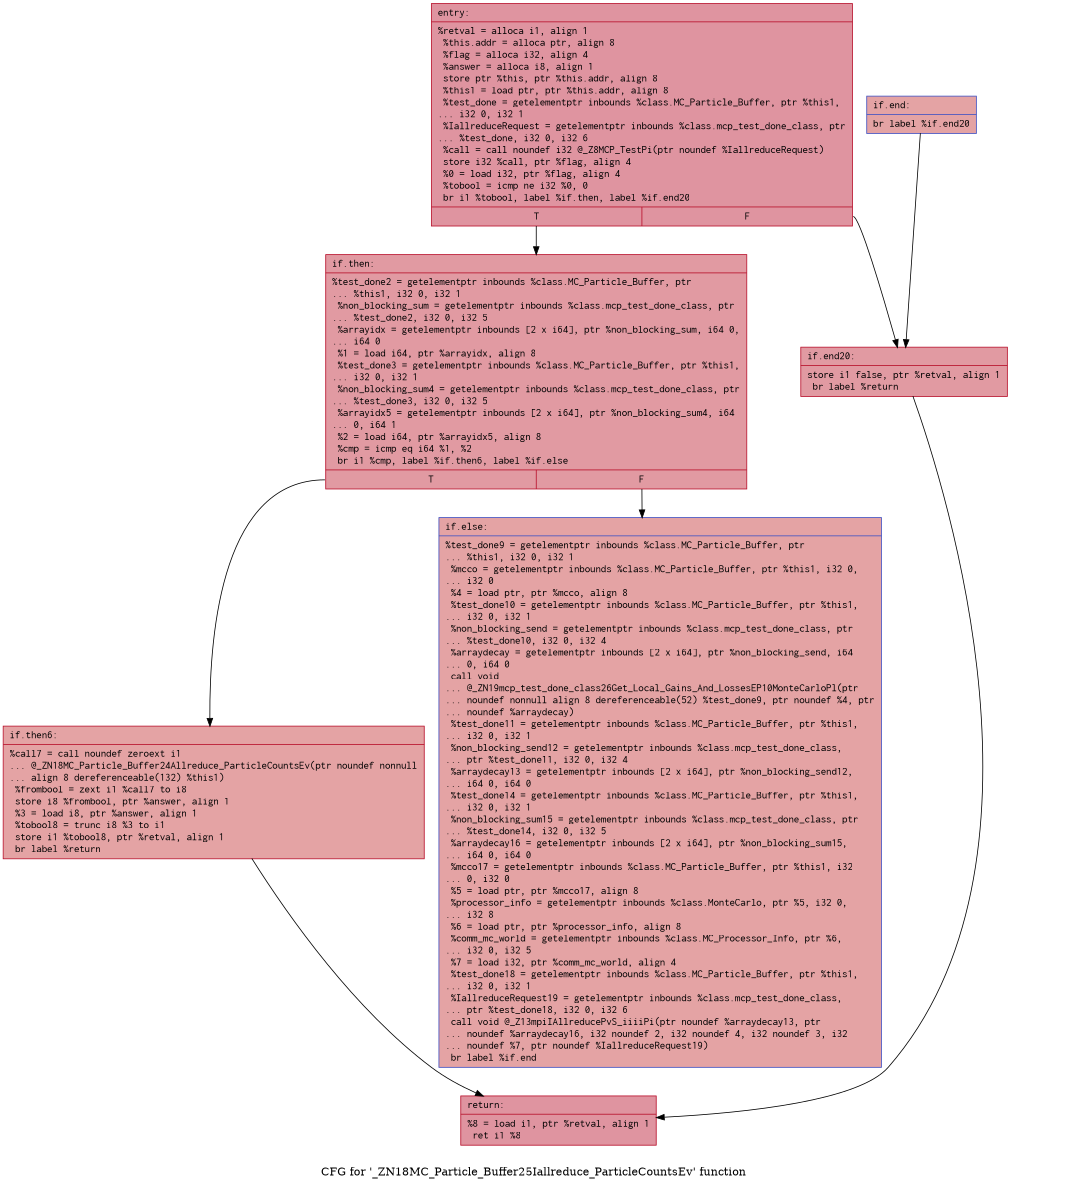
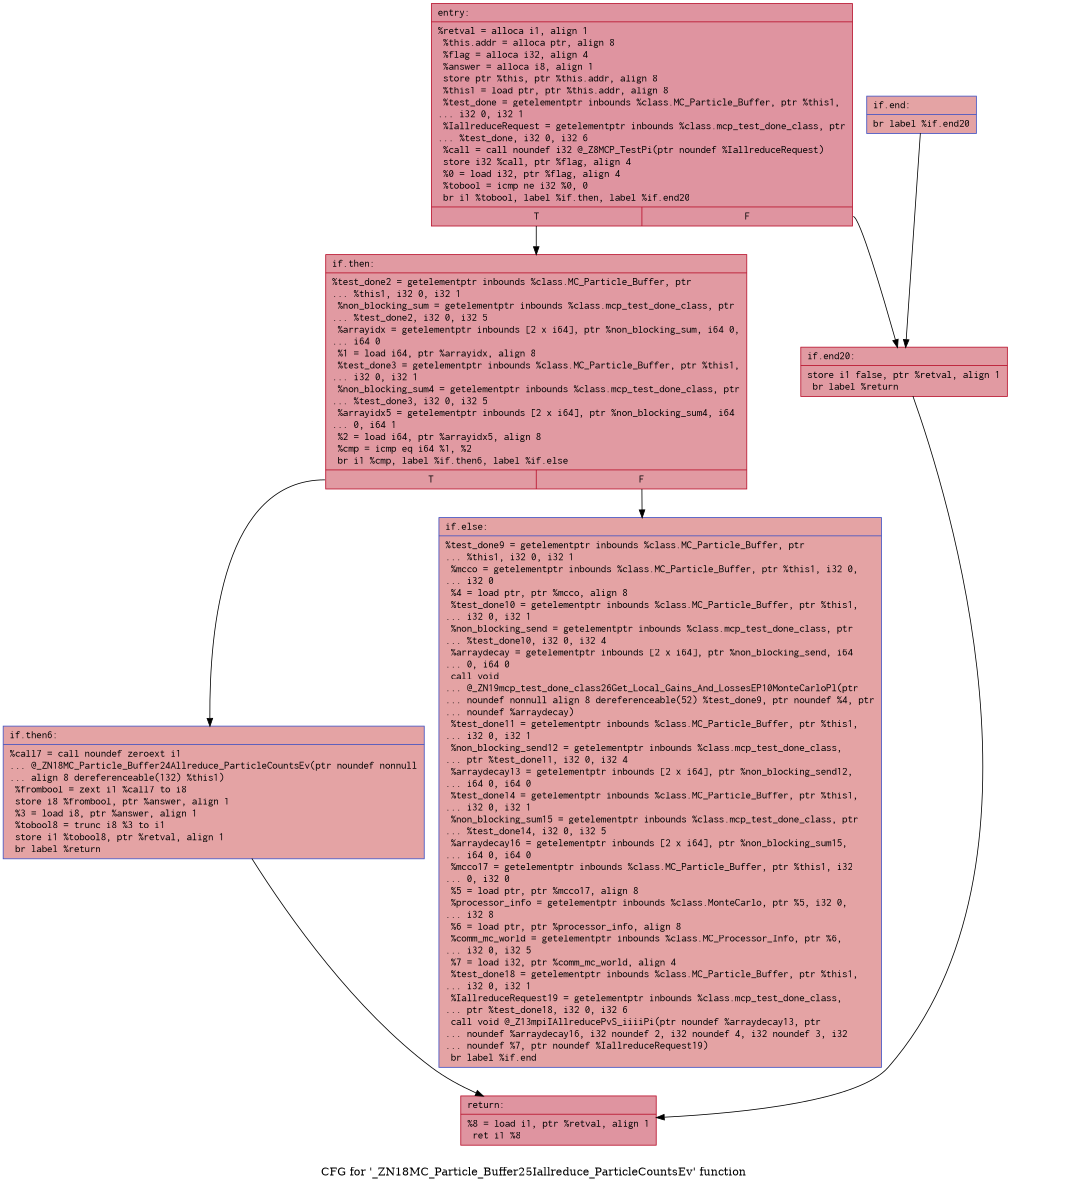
(214, 792) -> (214, 792)
